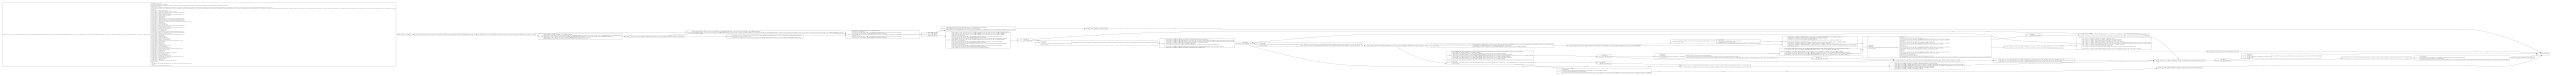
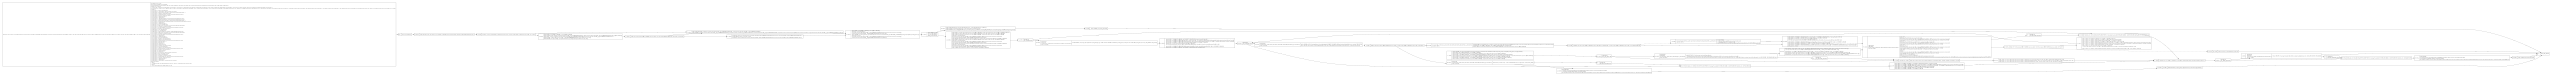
none -> (2332, 57)
